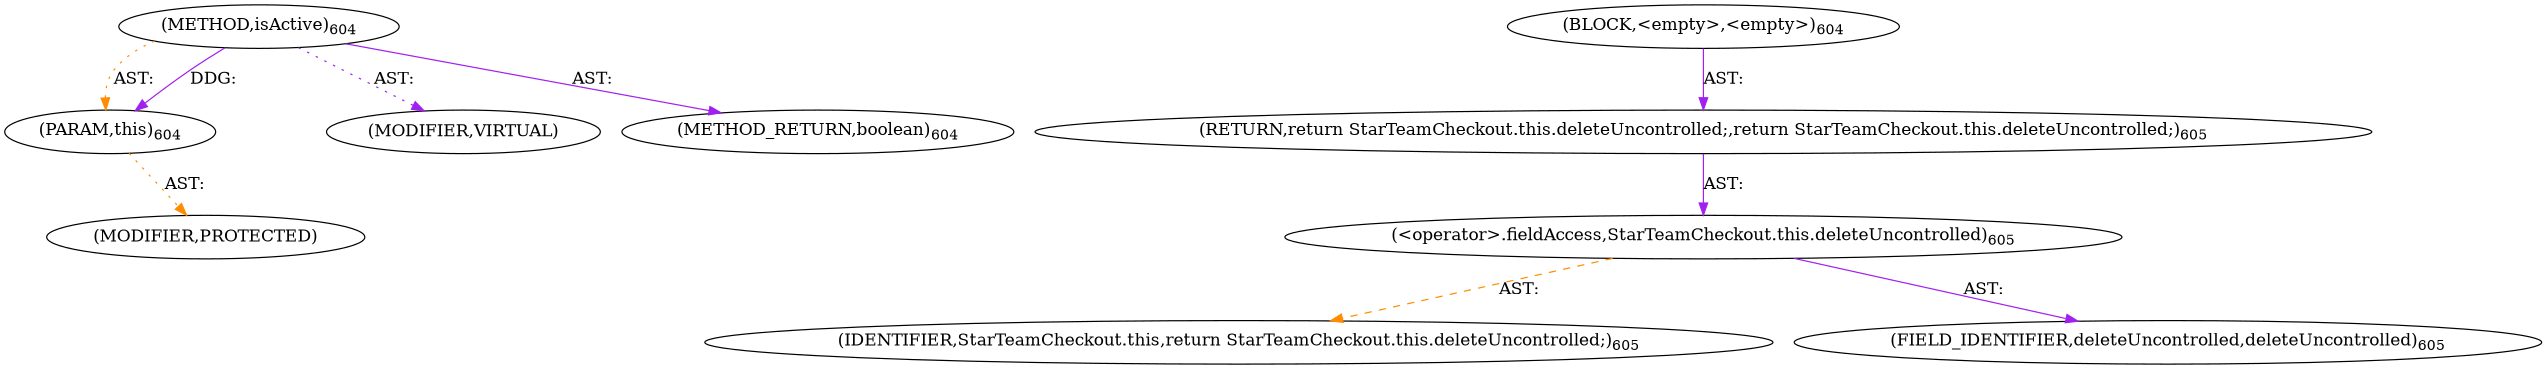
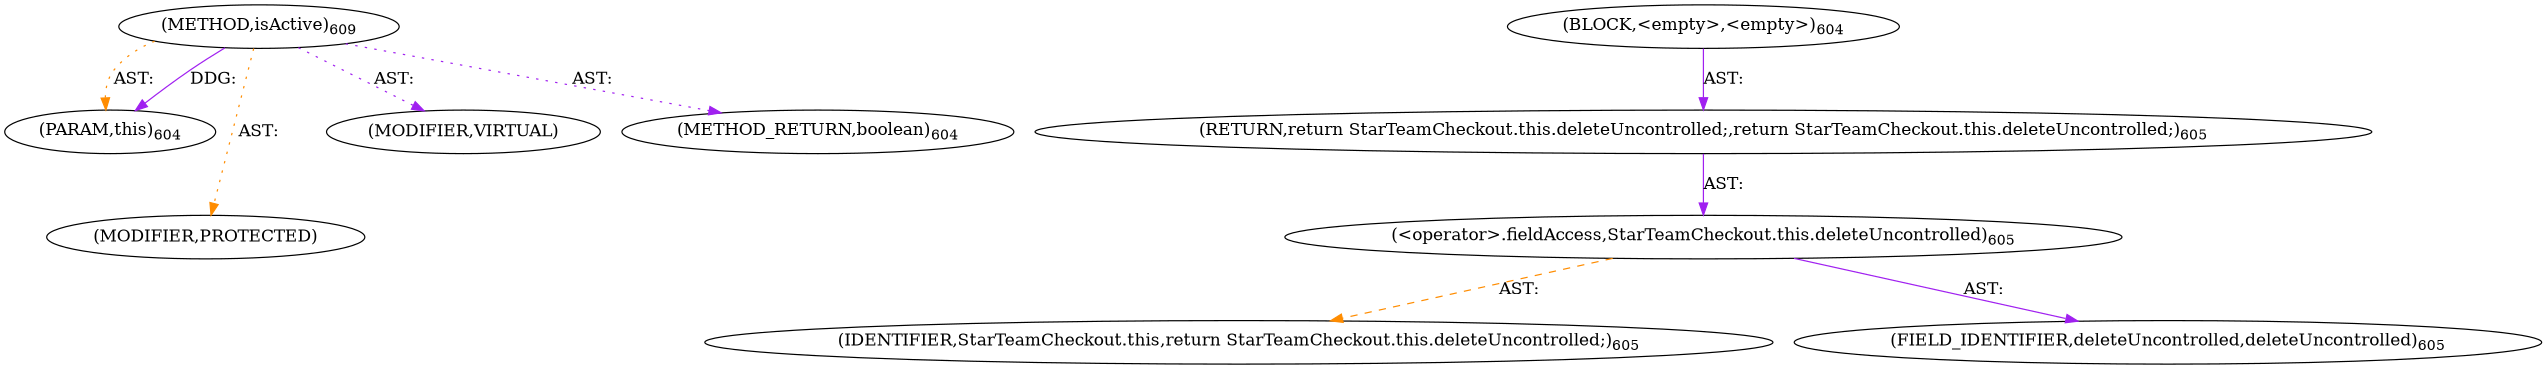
(343, 25) -> (343, 25)
(527, 77) -> (527, 77)
(154, 180) -> (234, 126)
